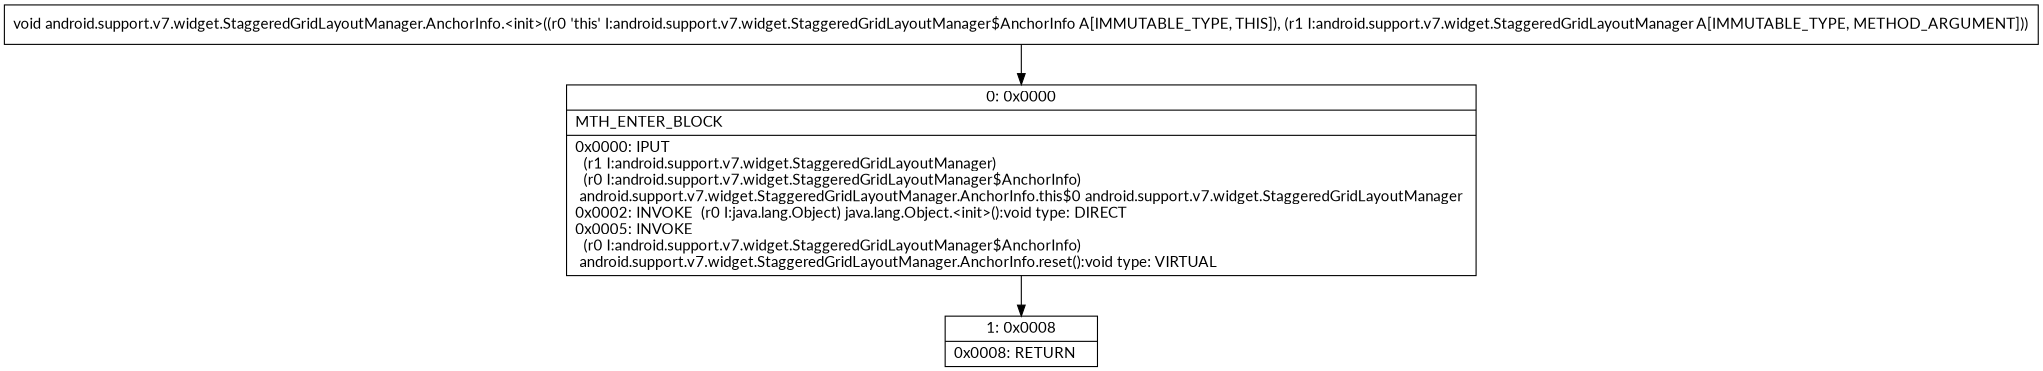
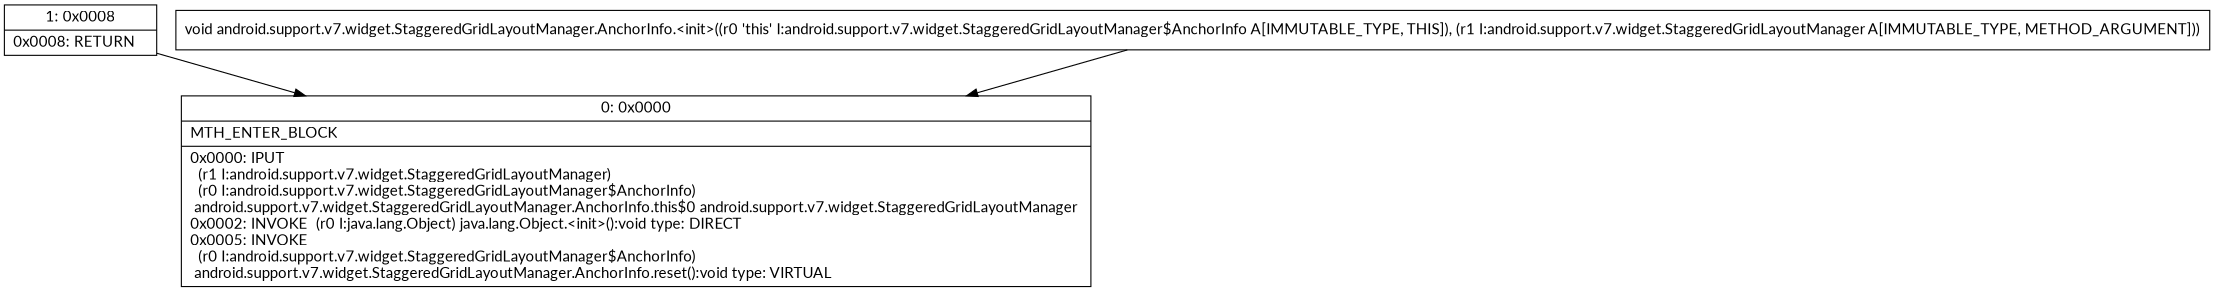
(1021, 290) -> (226, 73)
